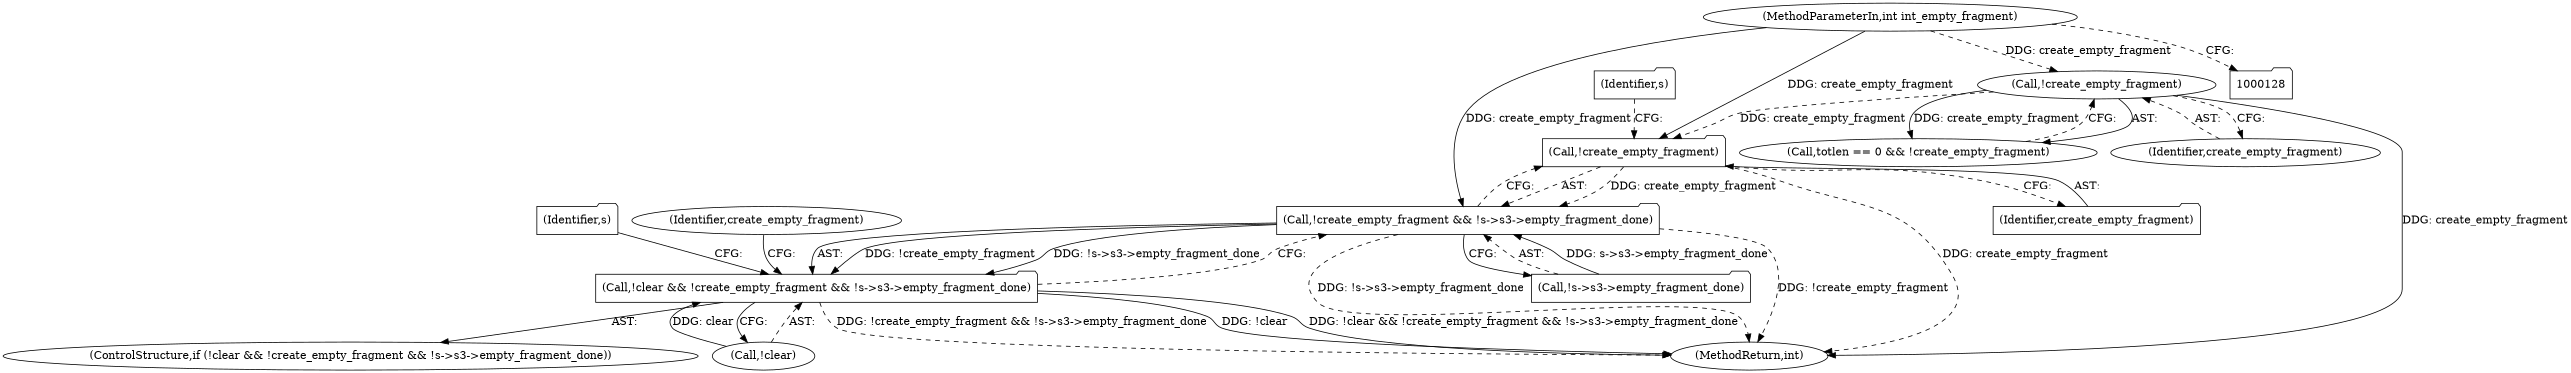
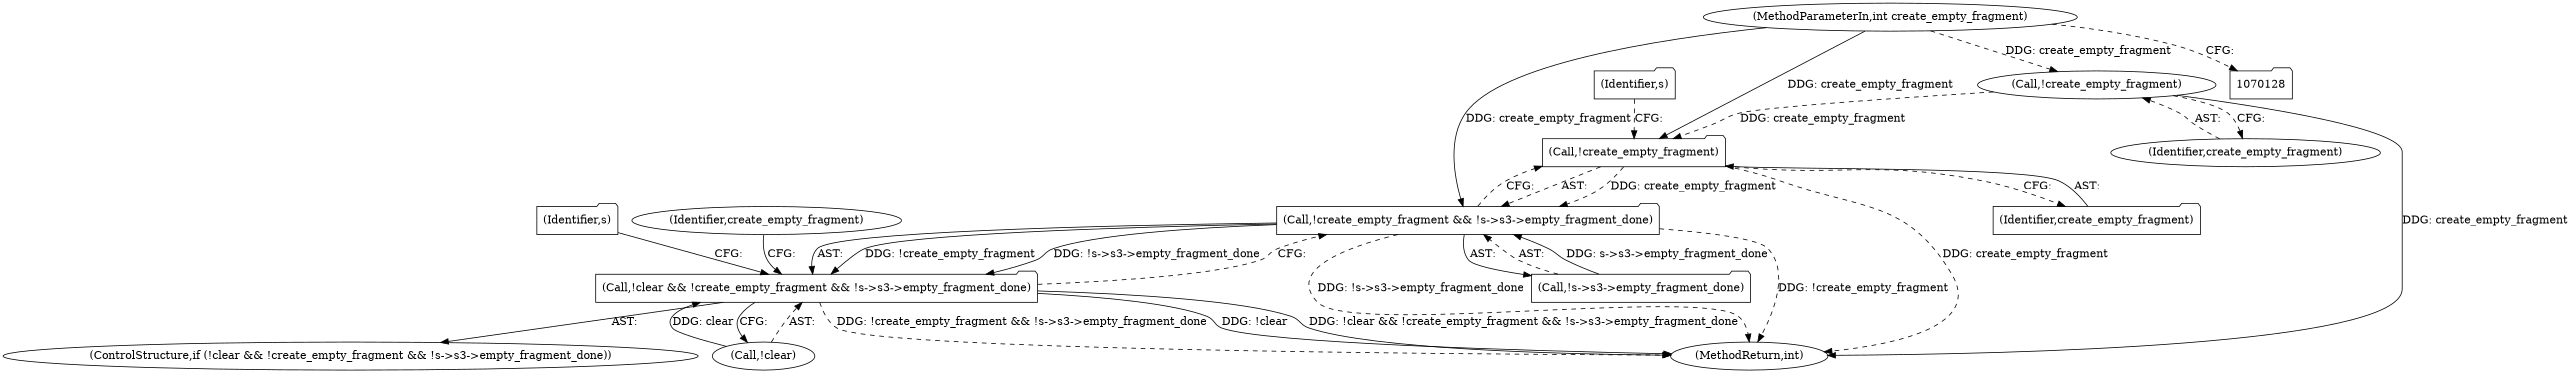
(1890, 17) -> (1890, 17)
(2261, 85) -> (2261, 85)
(1918, 153) -> none
(1485, 254) -> (1485, 254)
